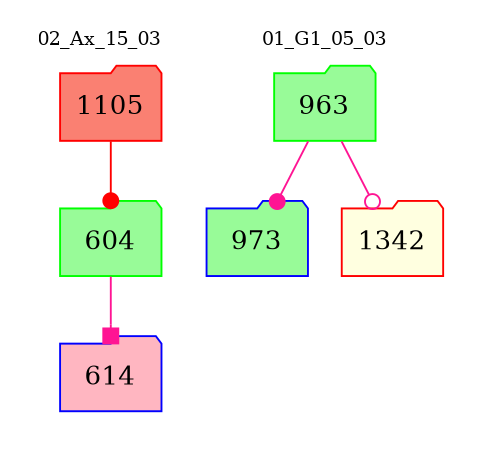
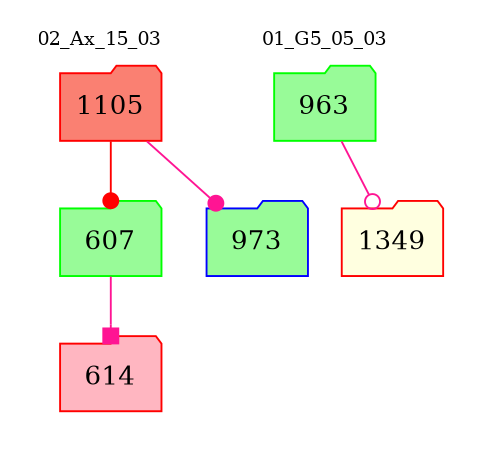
(325, 40) -> (325, 40)
(294, 168) -> (164, 157)
(111, 242) -> (111, 242)
(392, 242) -> (392, 242)
(111, 377) -> (111, 377)
